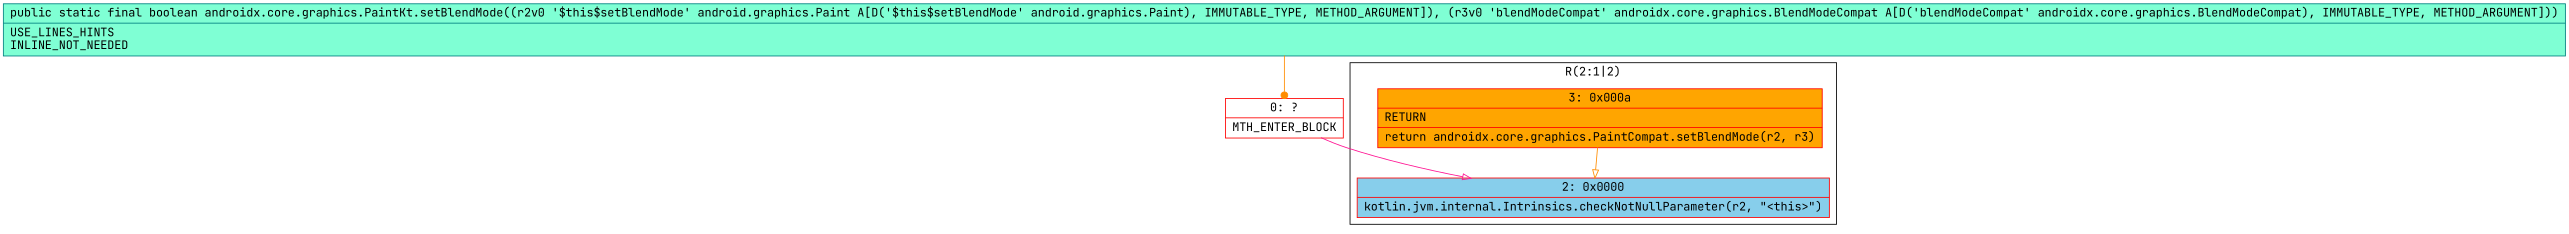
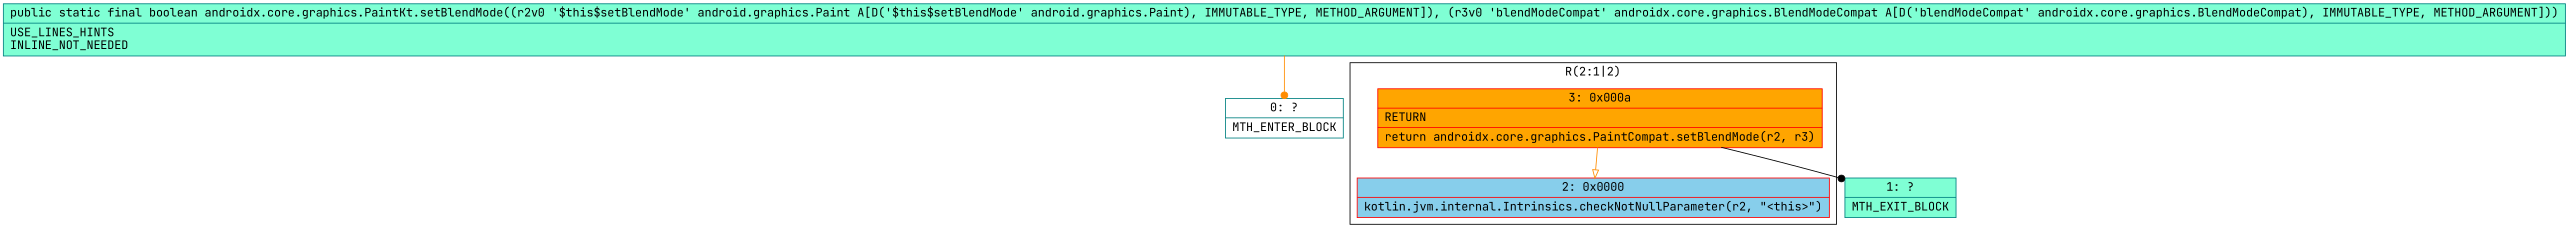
(1284, 118) -> (1284, 118)
(1391, 161) -> none
none -> (1900, 198)
